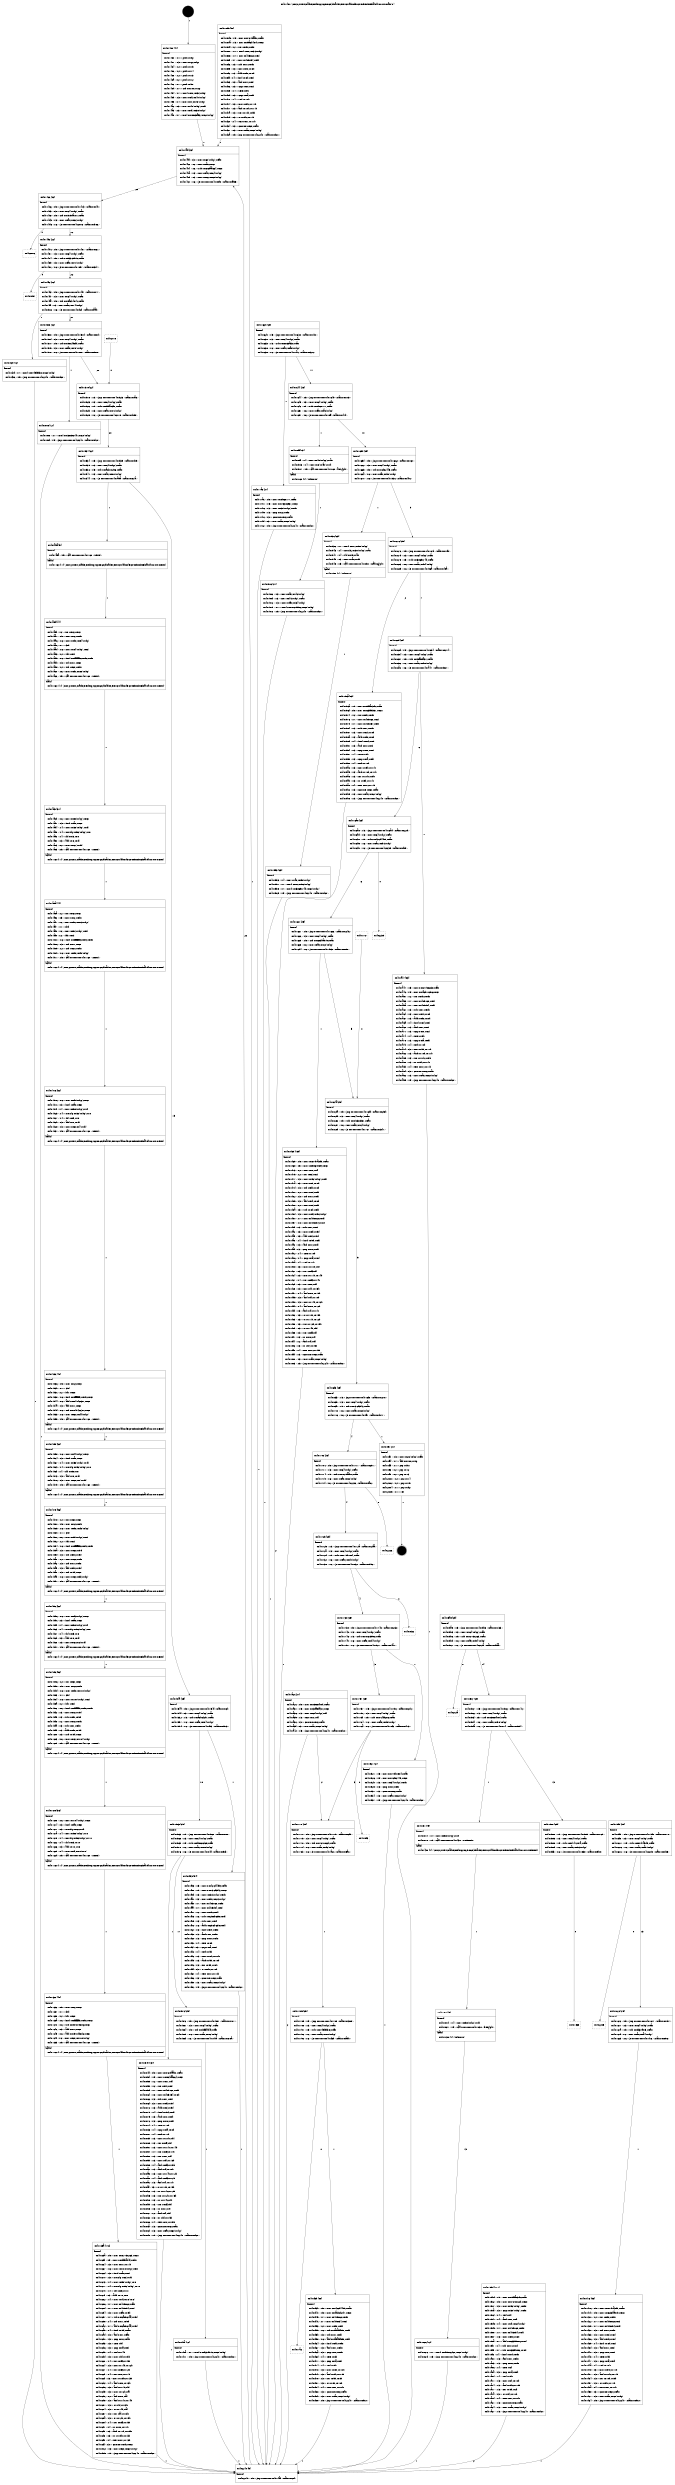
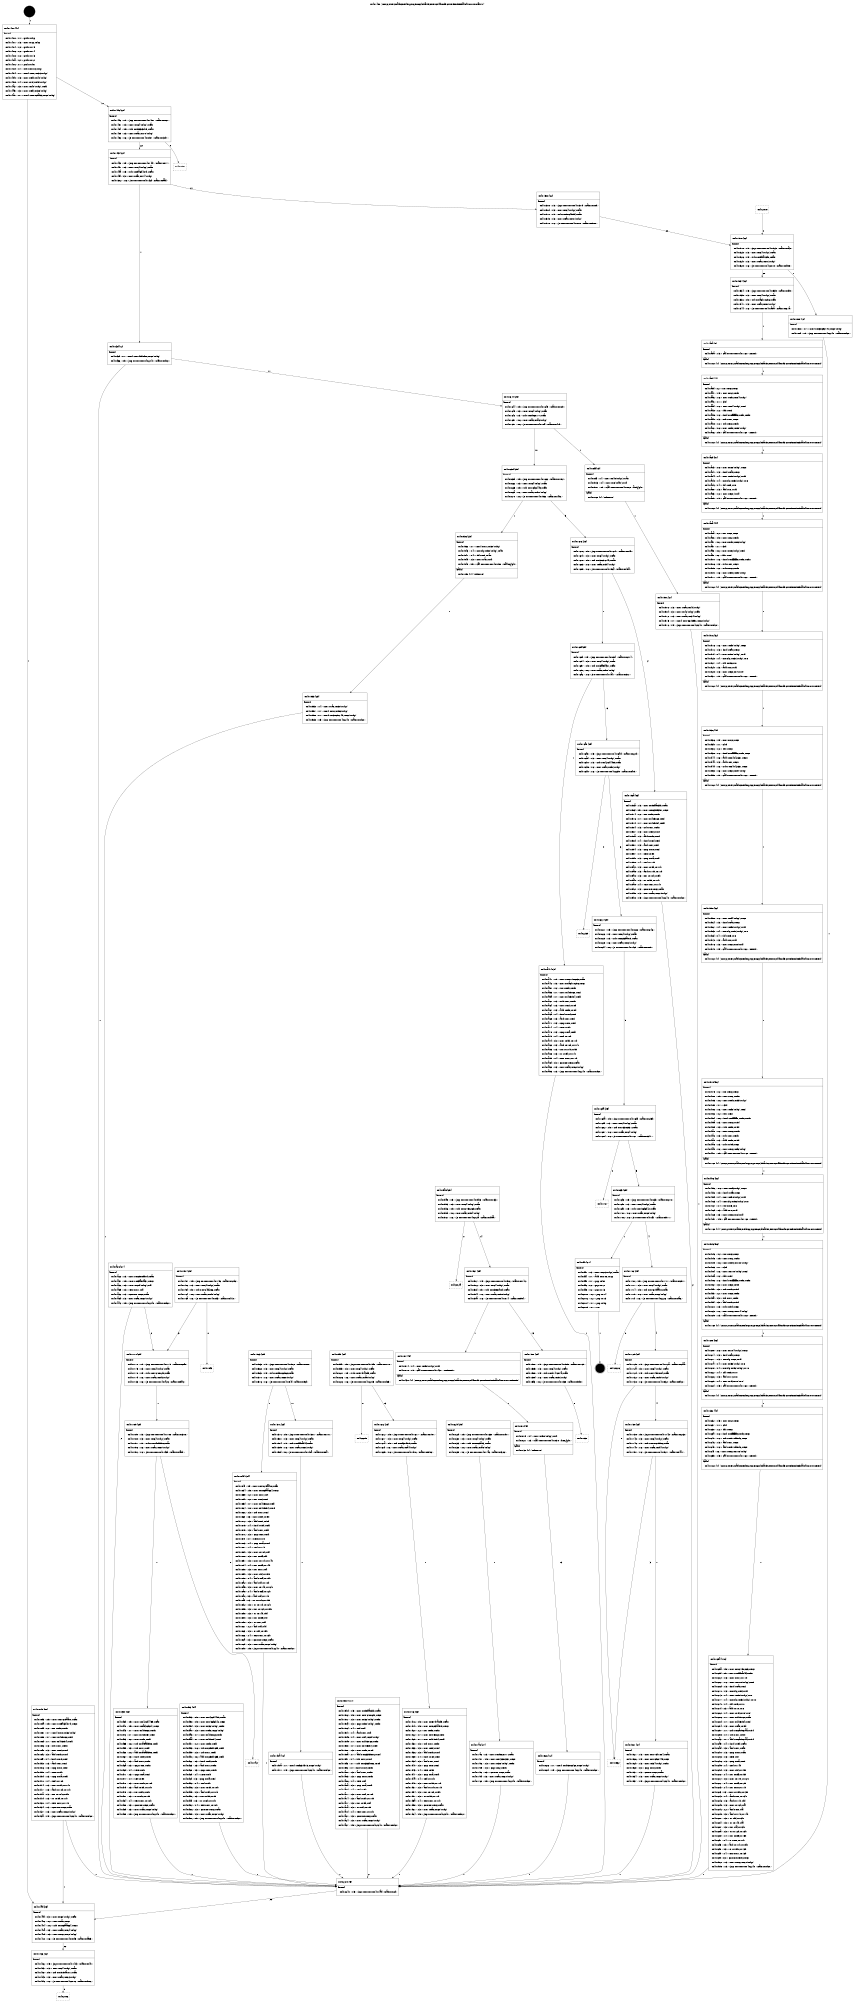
(70, 232) -> (82, 92)
(303, 370) -> (336, 382)
(69, 389) -> (804, 290)
(359, 1018) -> (611, 1170)
(314, 1258) -> none
(375, 1672) -> (628, 1606)
(199, 1713) -> none
